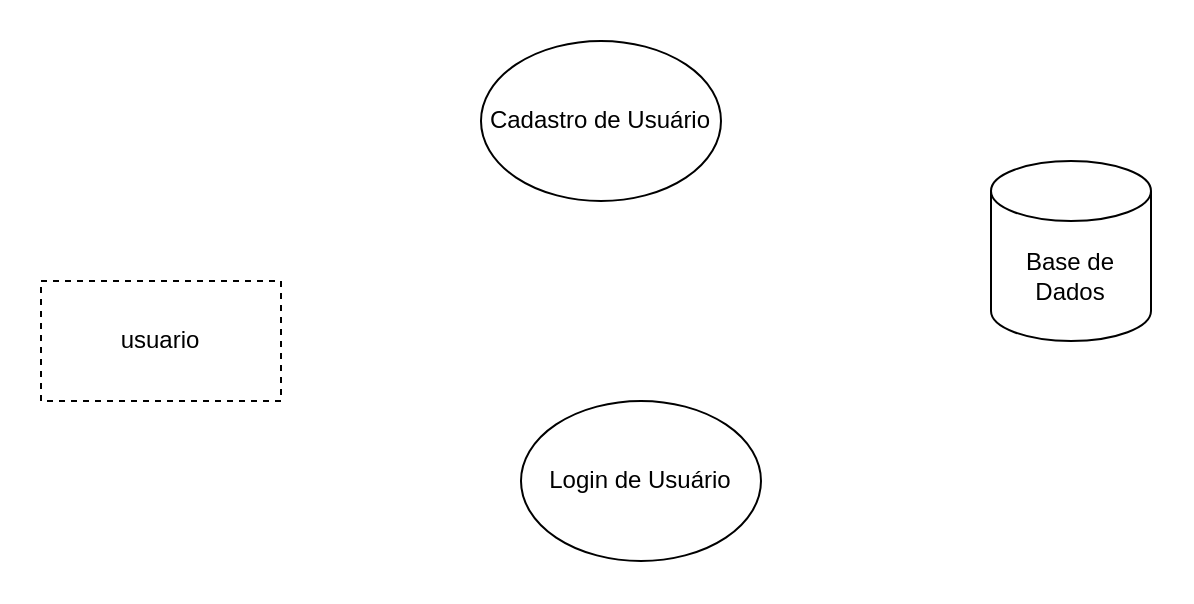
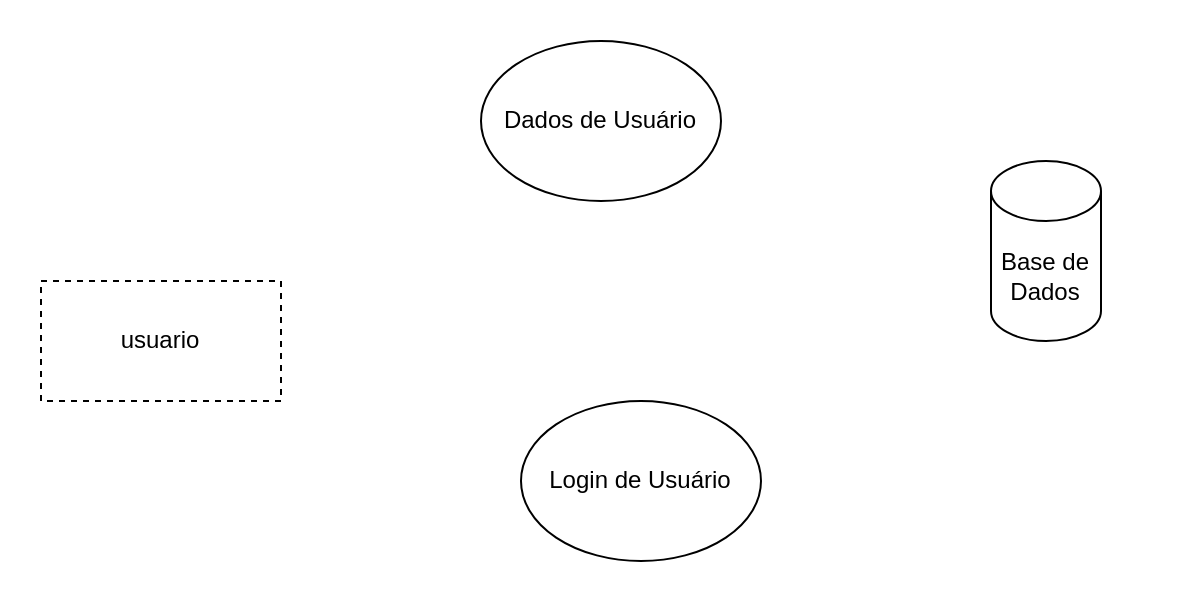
(601, 121) -> (601, 121)
(1071, 251) -> (1046, 251)
